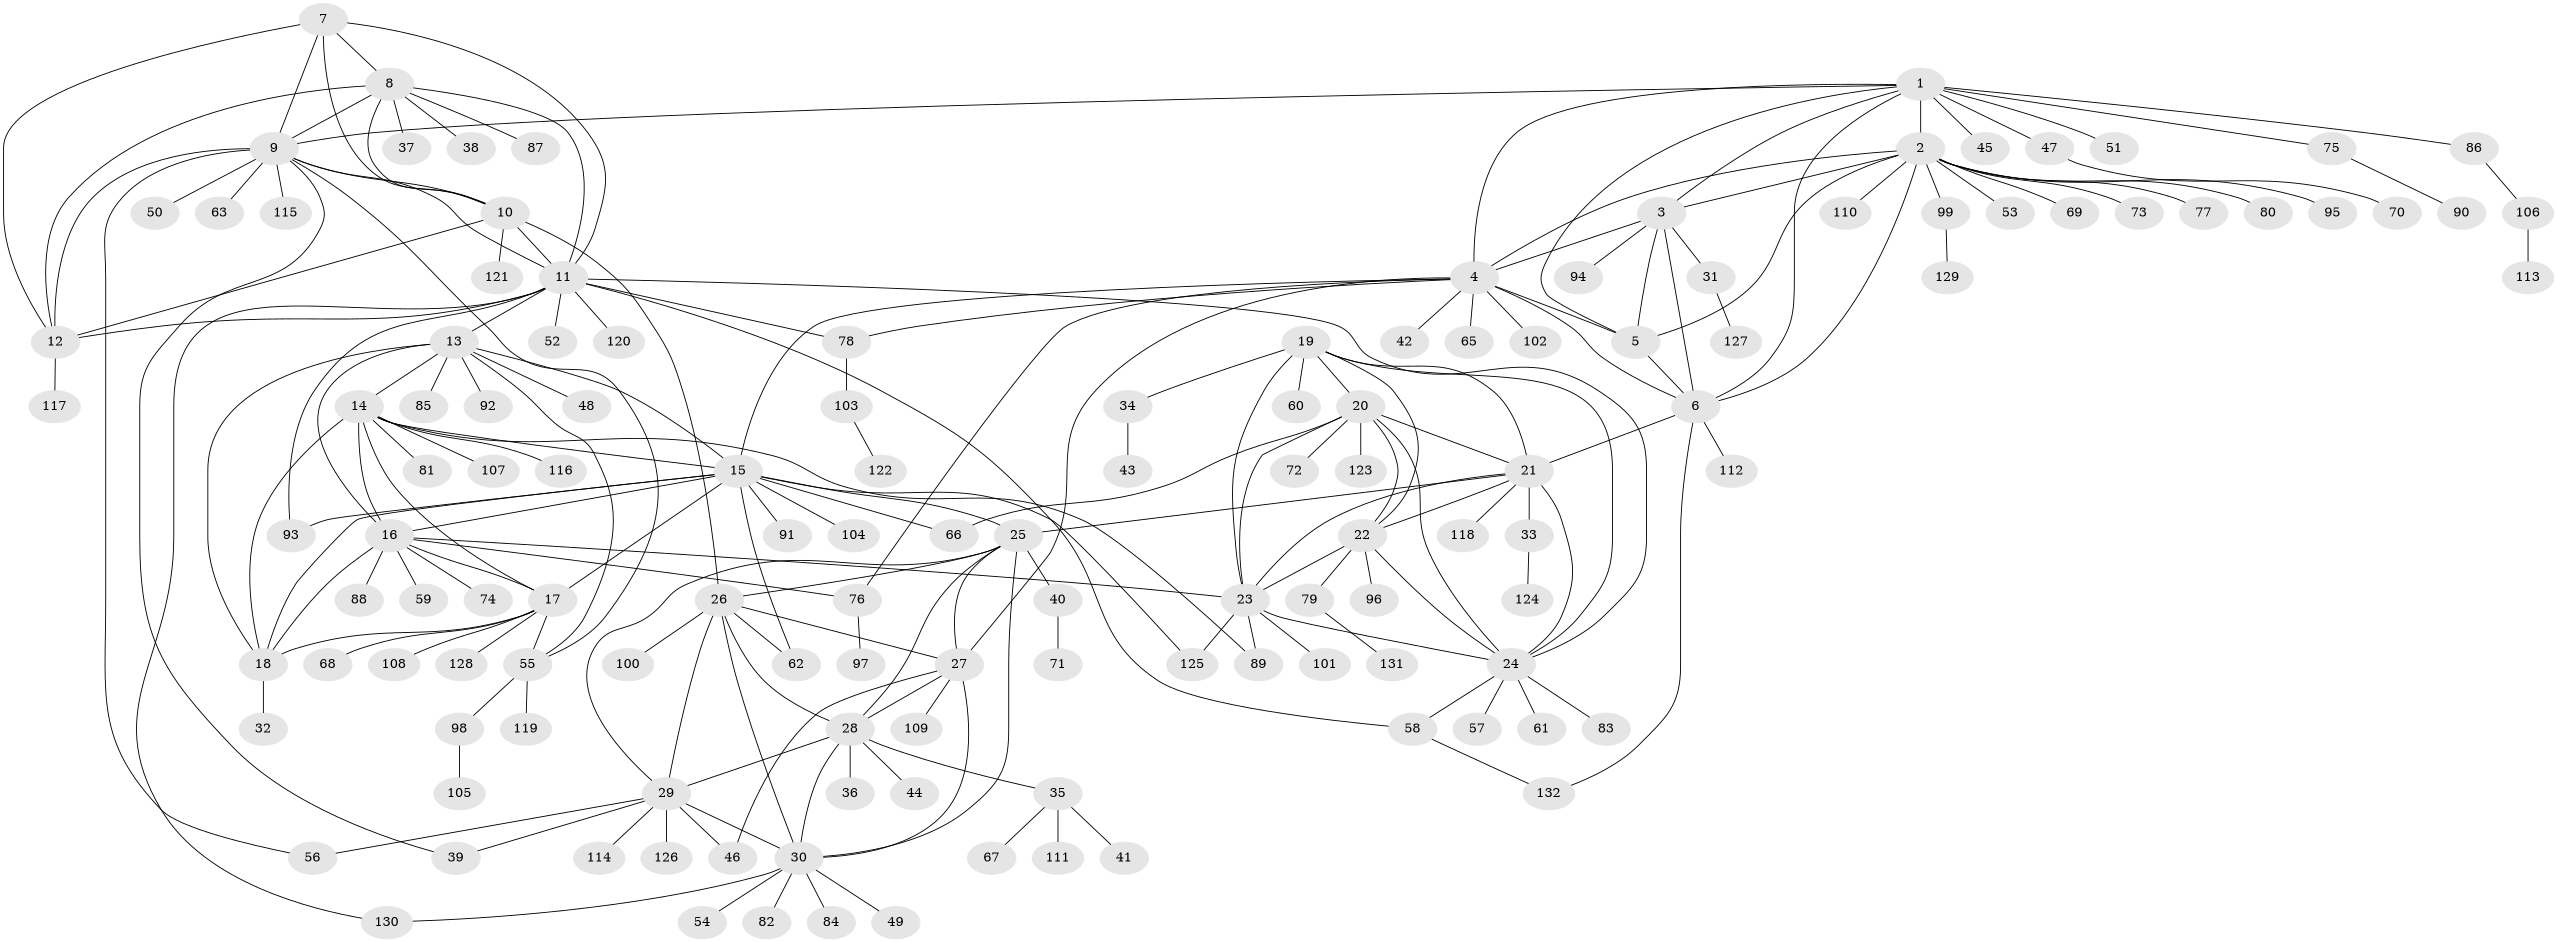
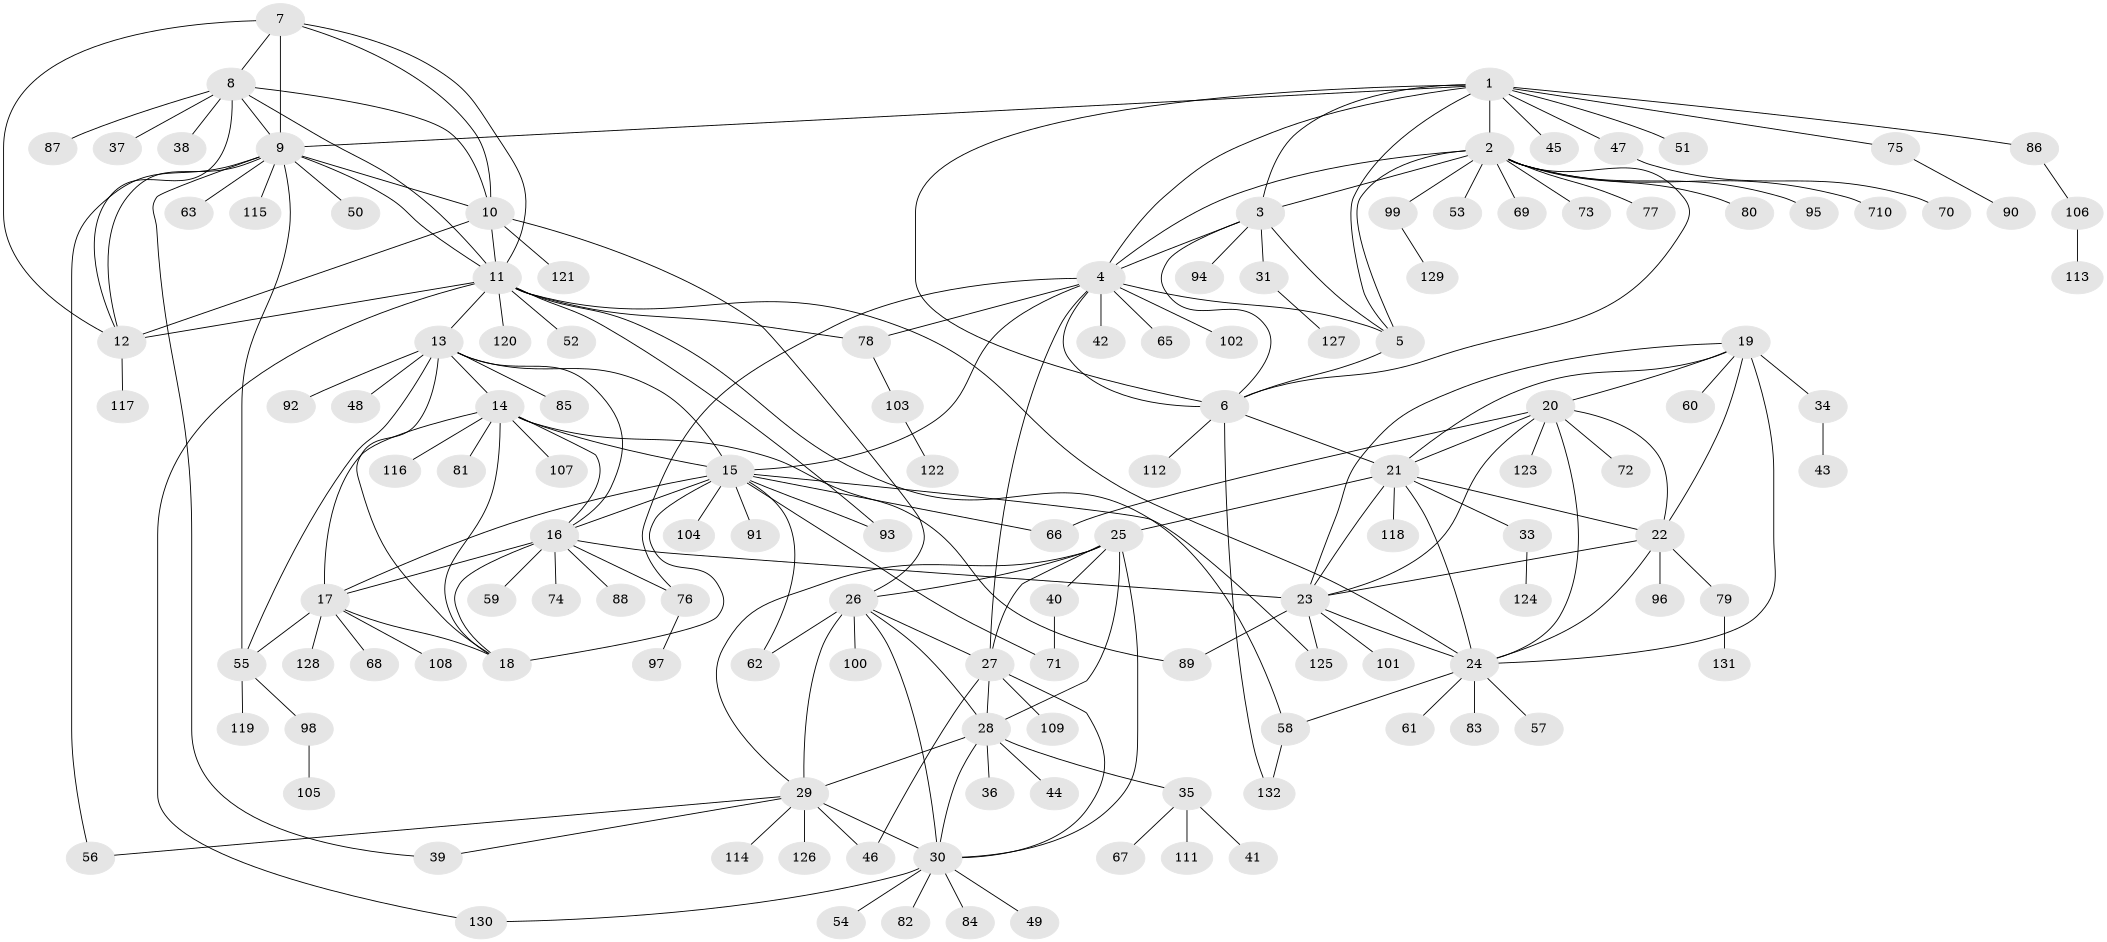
(1845, 213) -> (1880, 213)
(936, 506) -> (903, 582)
(263, 729) -> none
